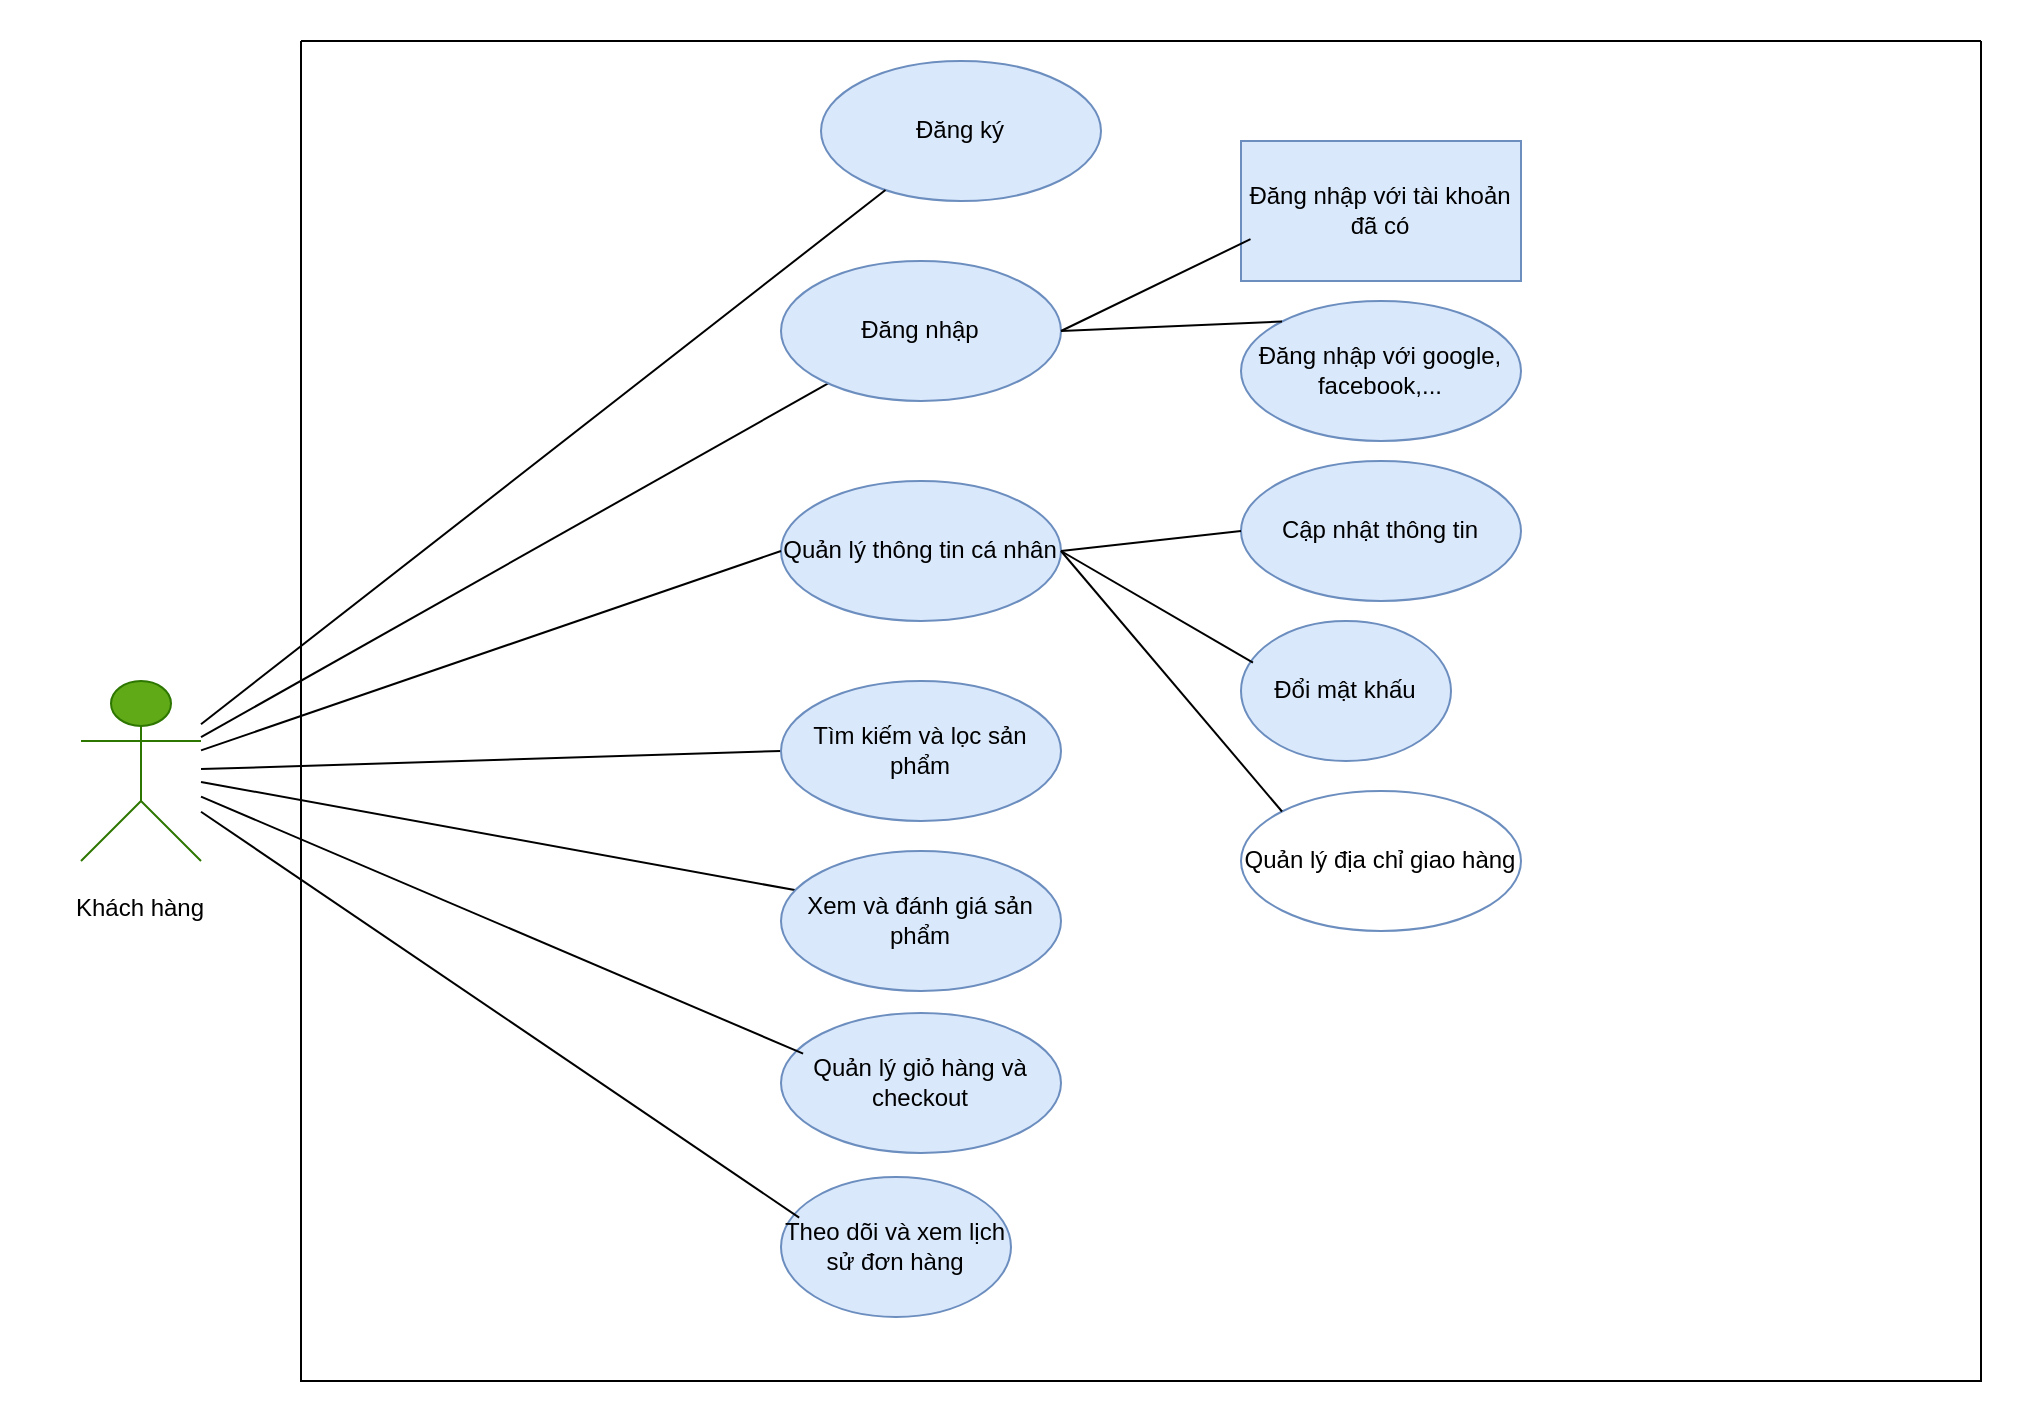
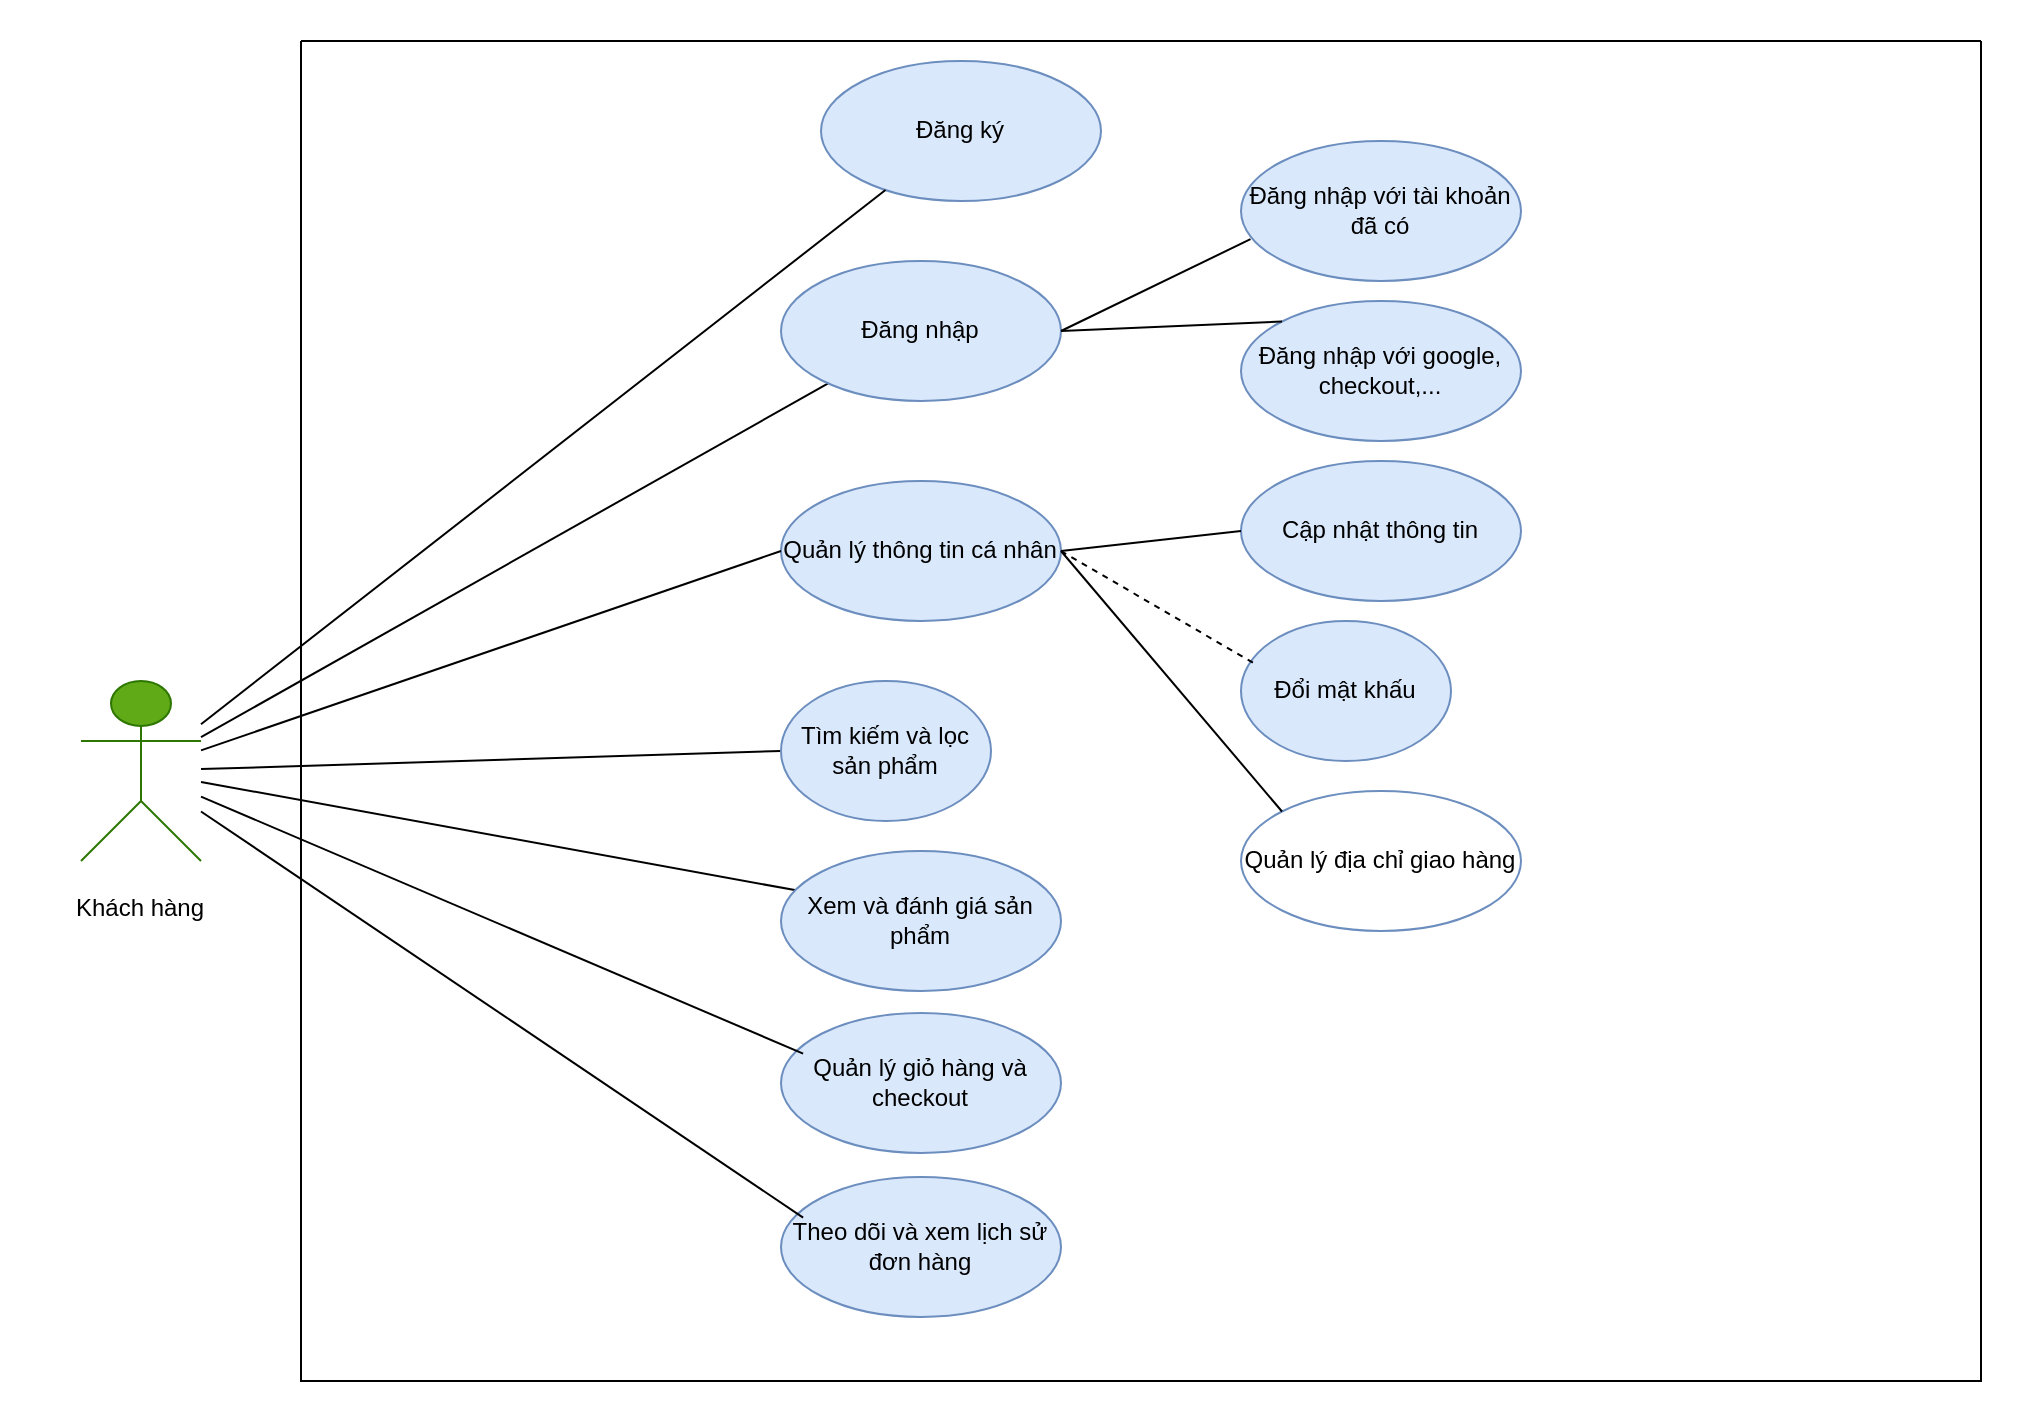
(1381, 211) -> (1381, 211)
(1381, 371) -> (1381, 371)
(1158, 607) -> (1158, 607)
(921, 751) -> (886, 751)
(896, 1247) -> (921, 1247)
